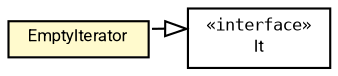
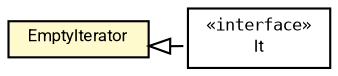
(157, 29) -> (179, 46)
